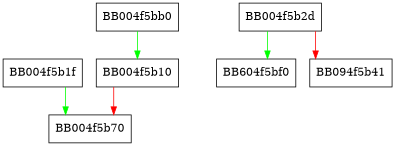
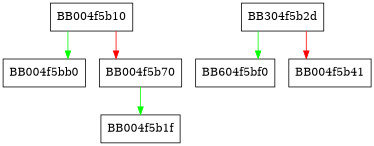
(280, 17) -> (283, 17)
(137, 41) -> (68, 41)
(351, 73) -> (330, 73)
(66, 97) -> (141, 97)
